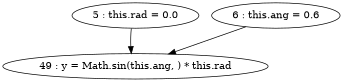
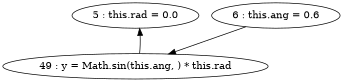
(131, 37) -> (140, 45)
